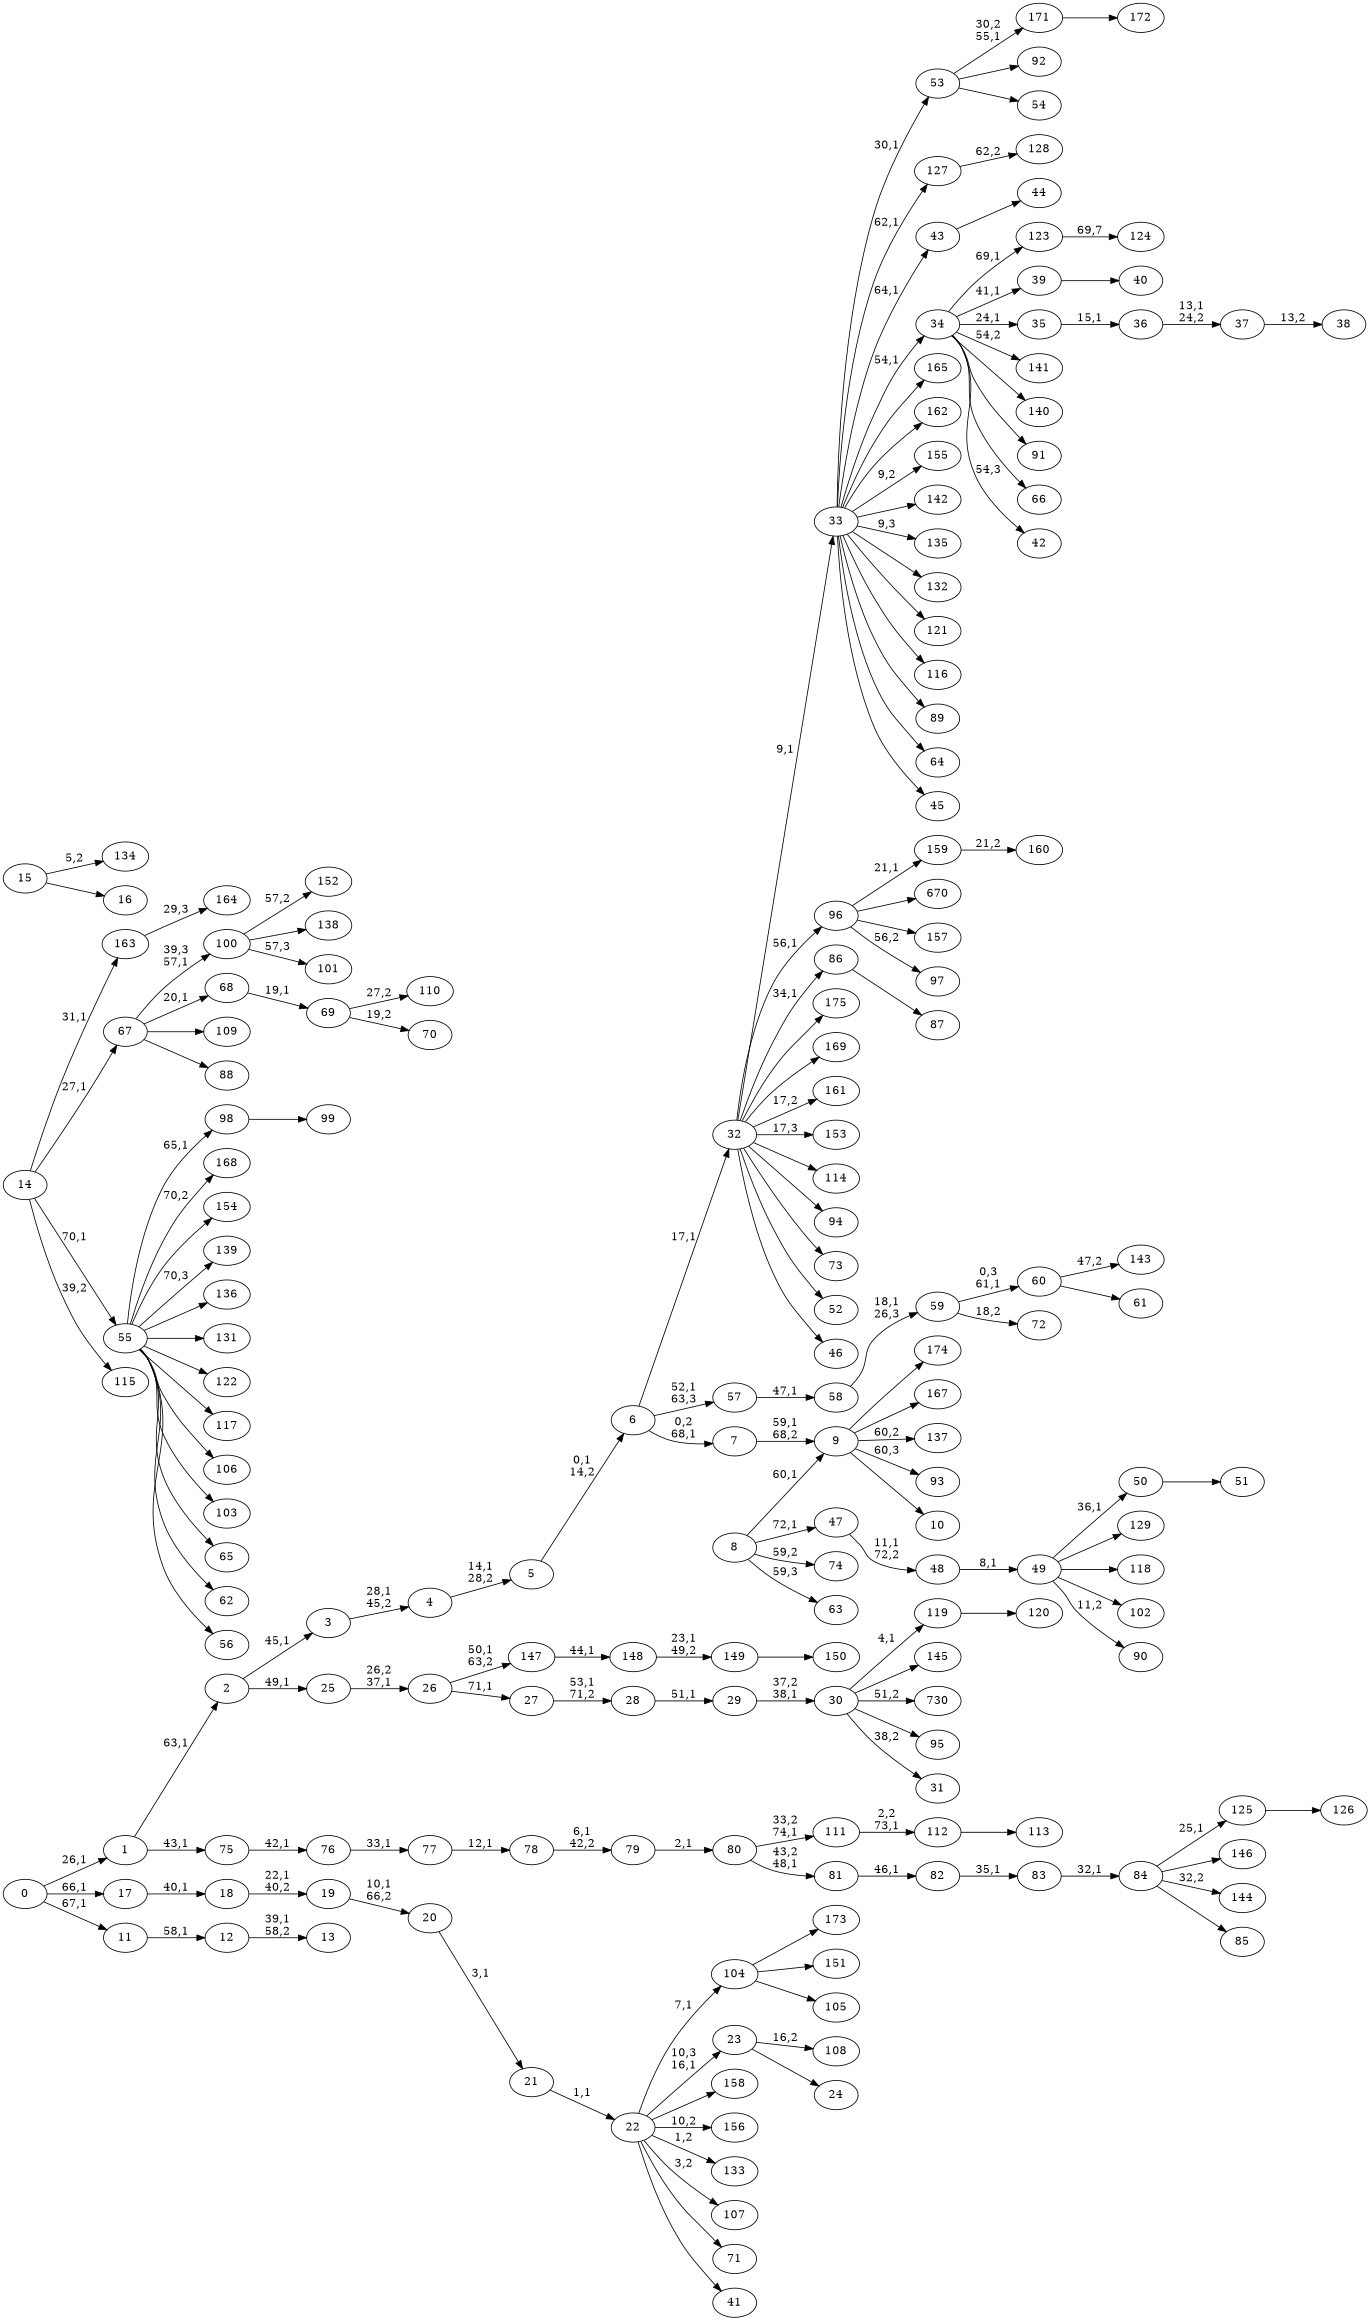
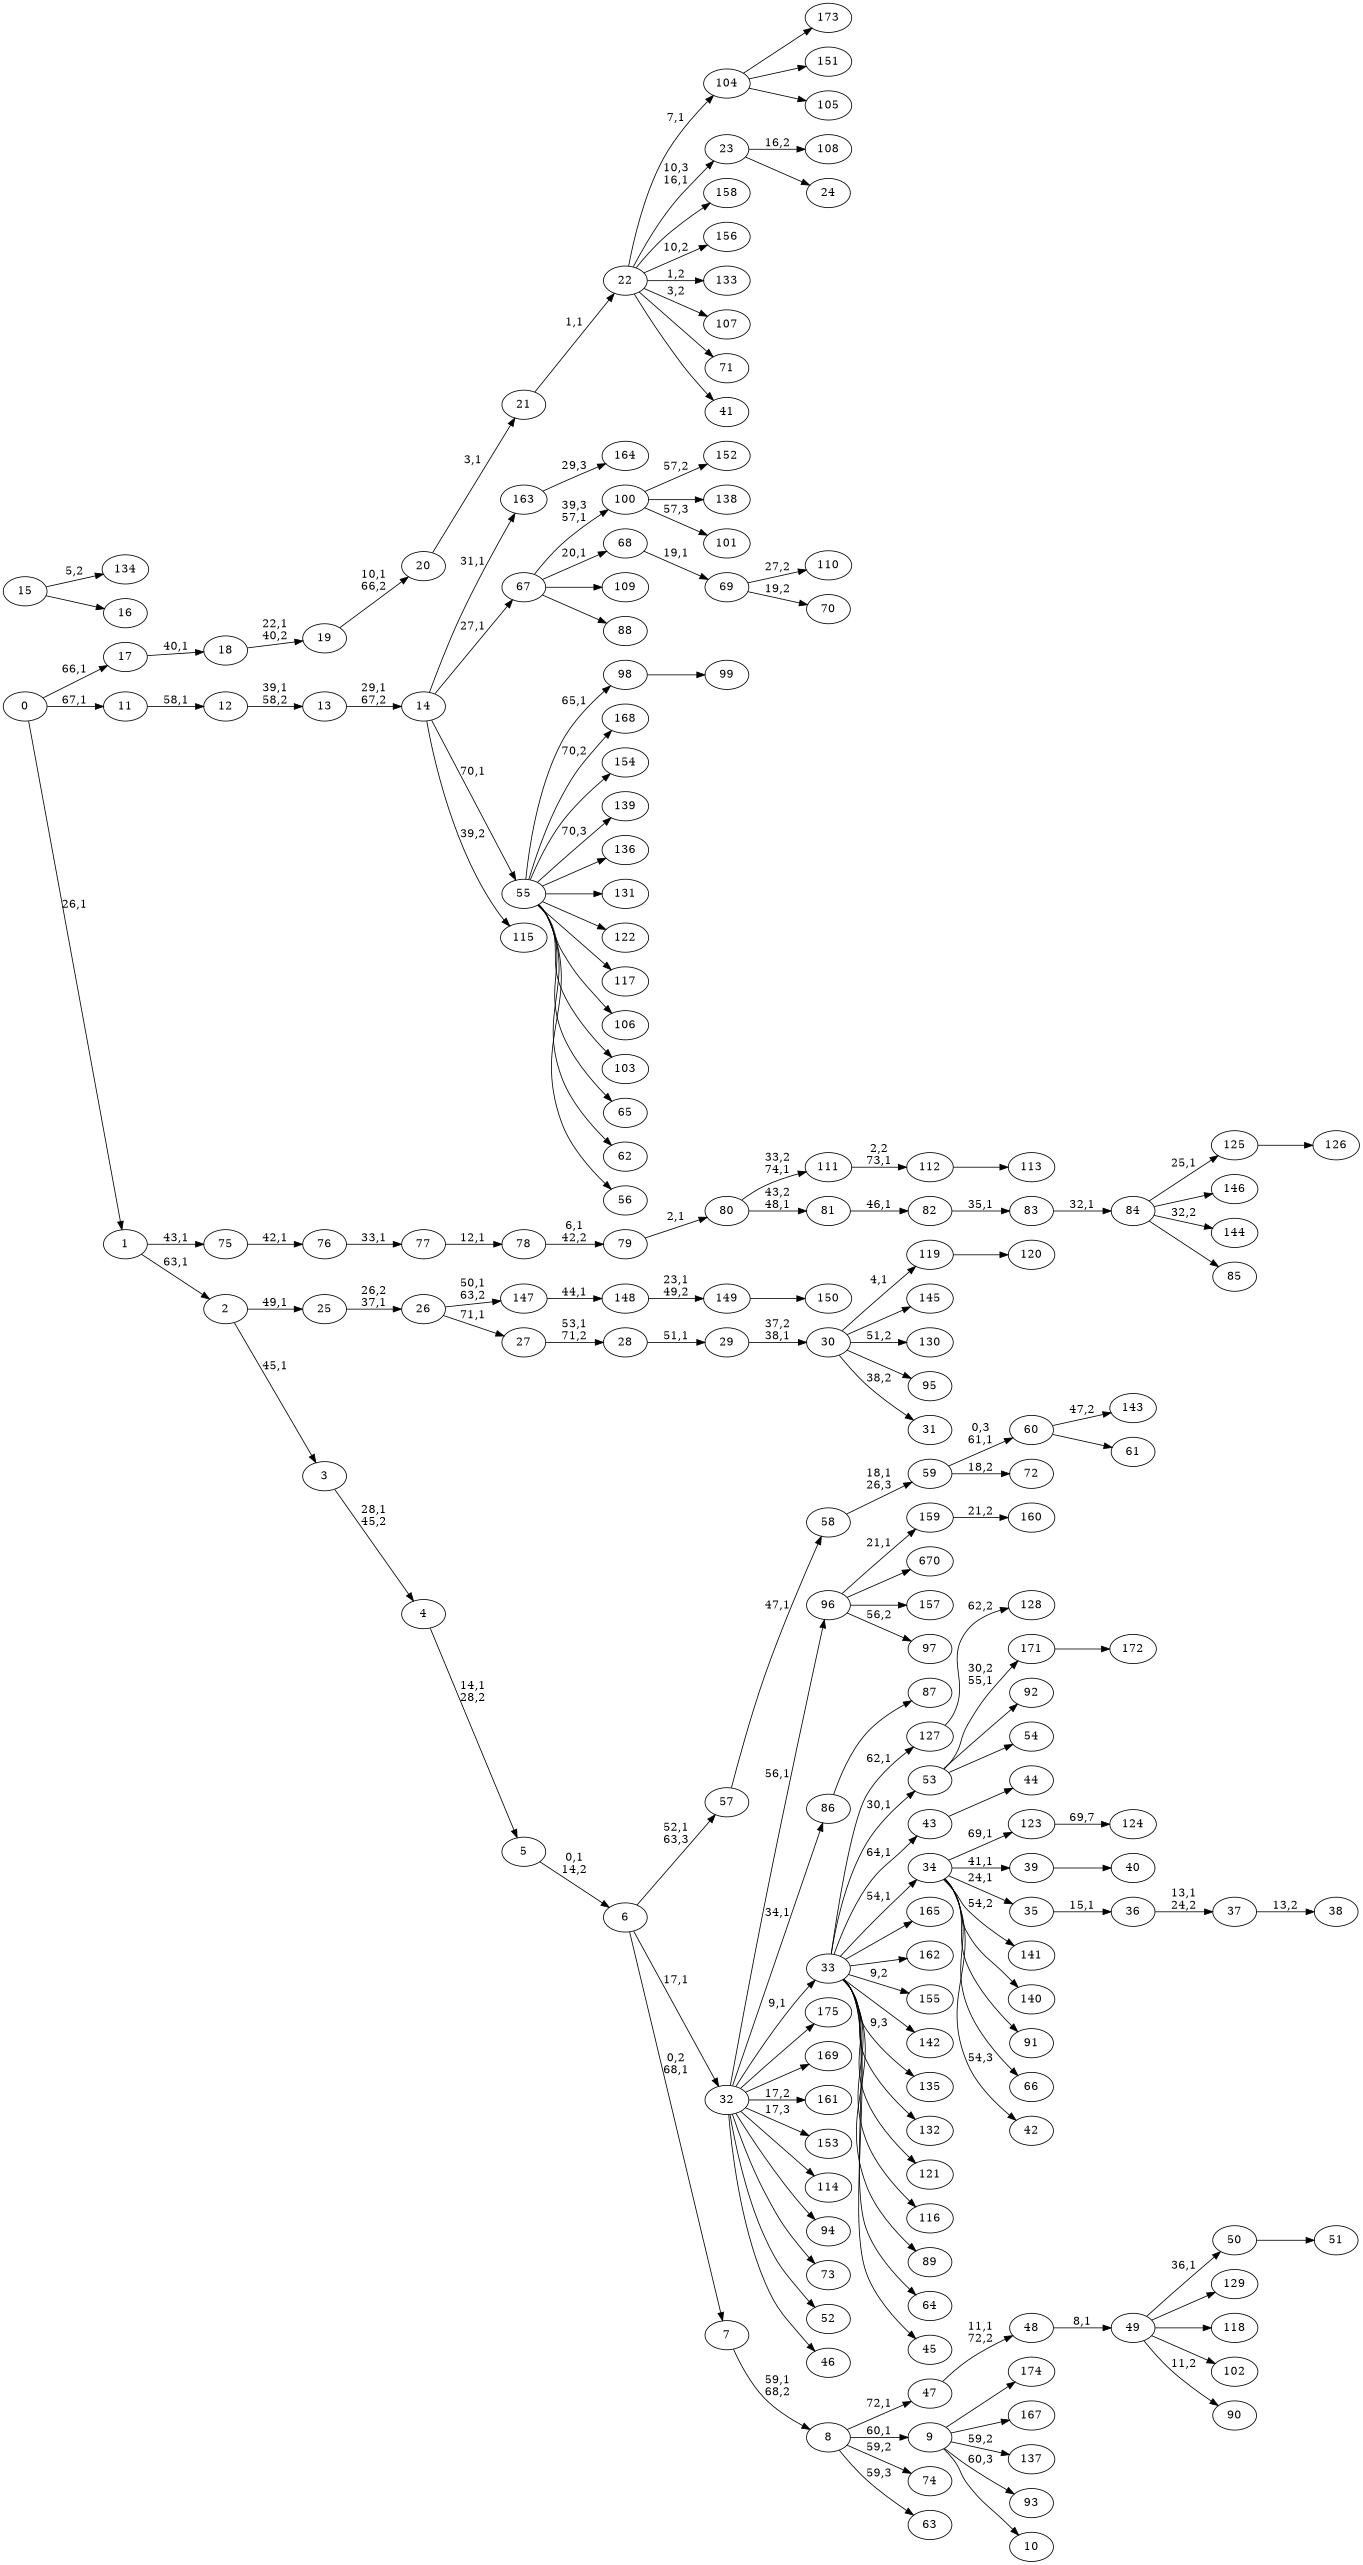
none -> (370, 706)
(887, 1433) -> (981, 2439)
(781, 1441) -> (761, 2394)
(938, 1701) -> (930, 1342)
